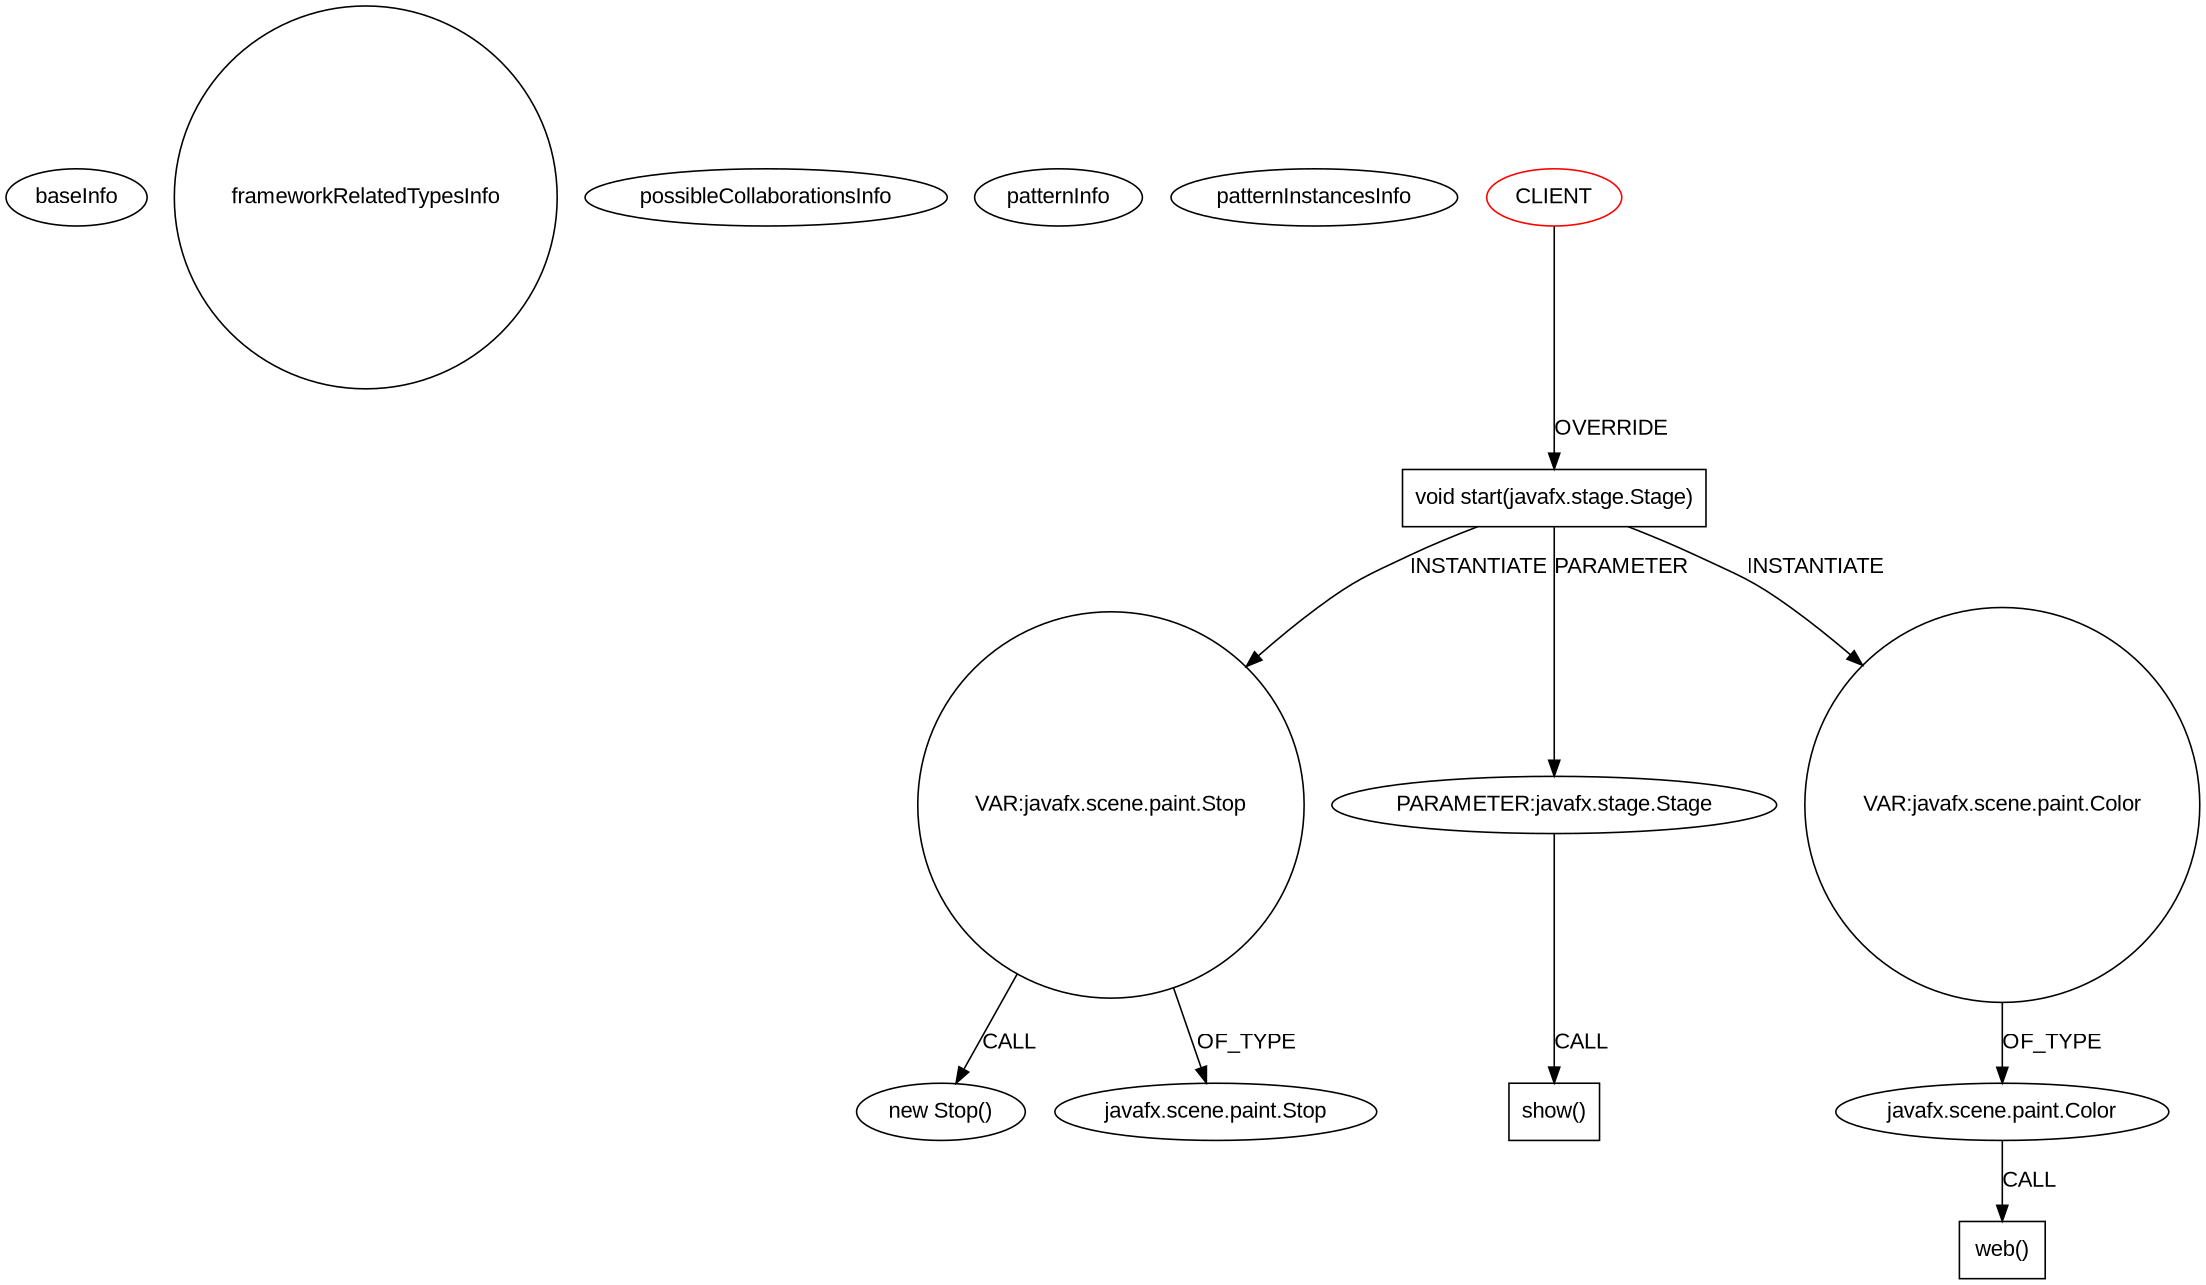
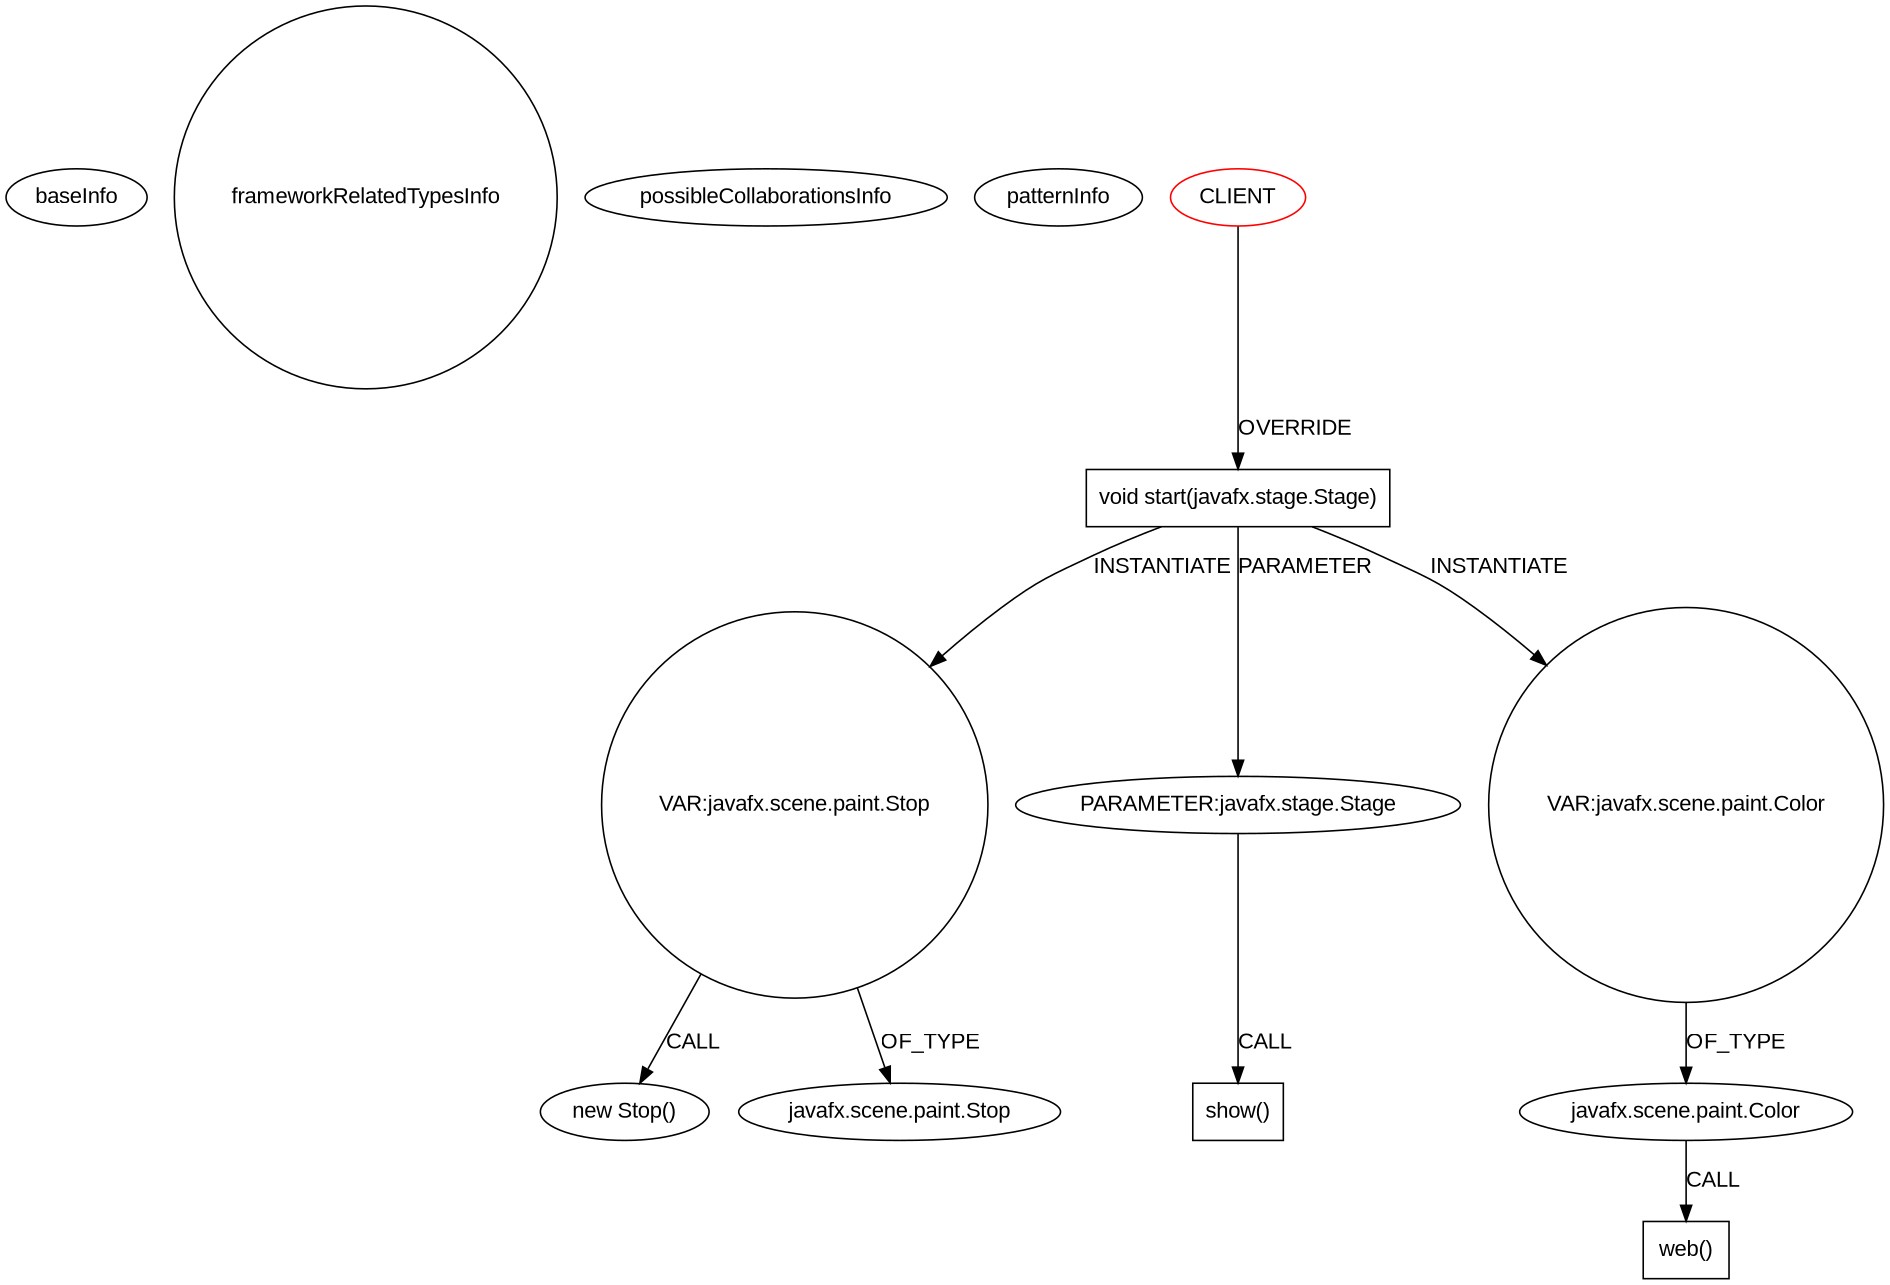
(1314, 197) -> none
